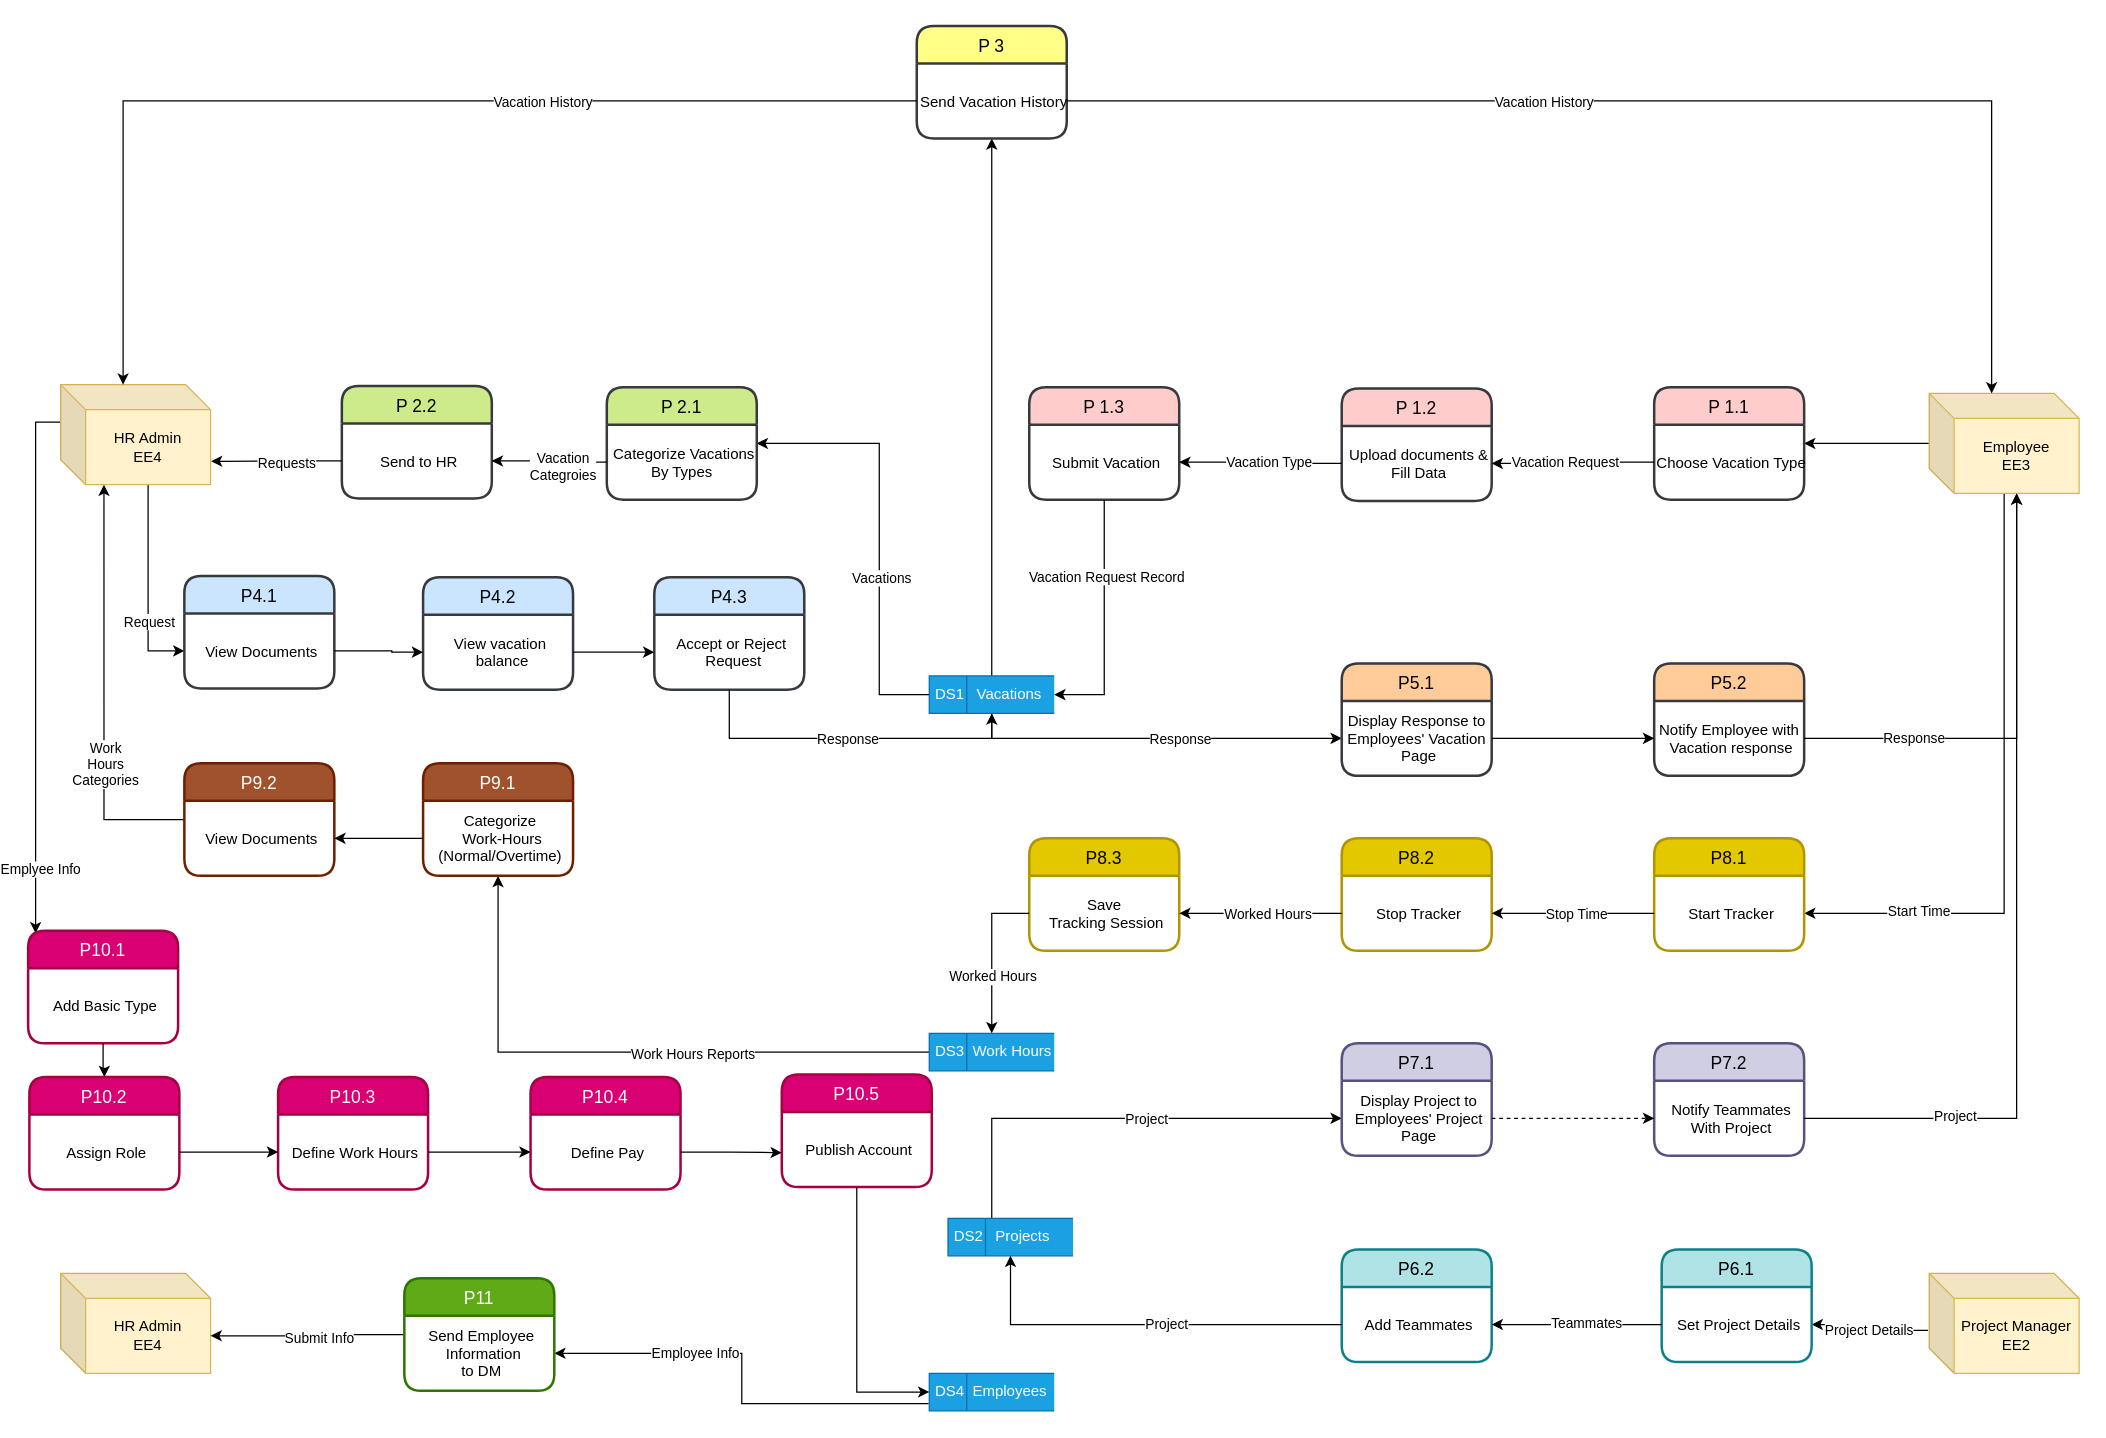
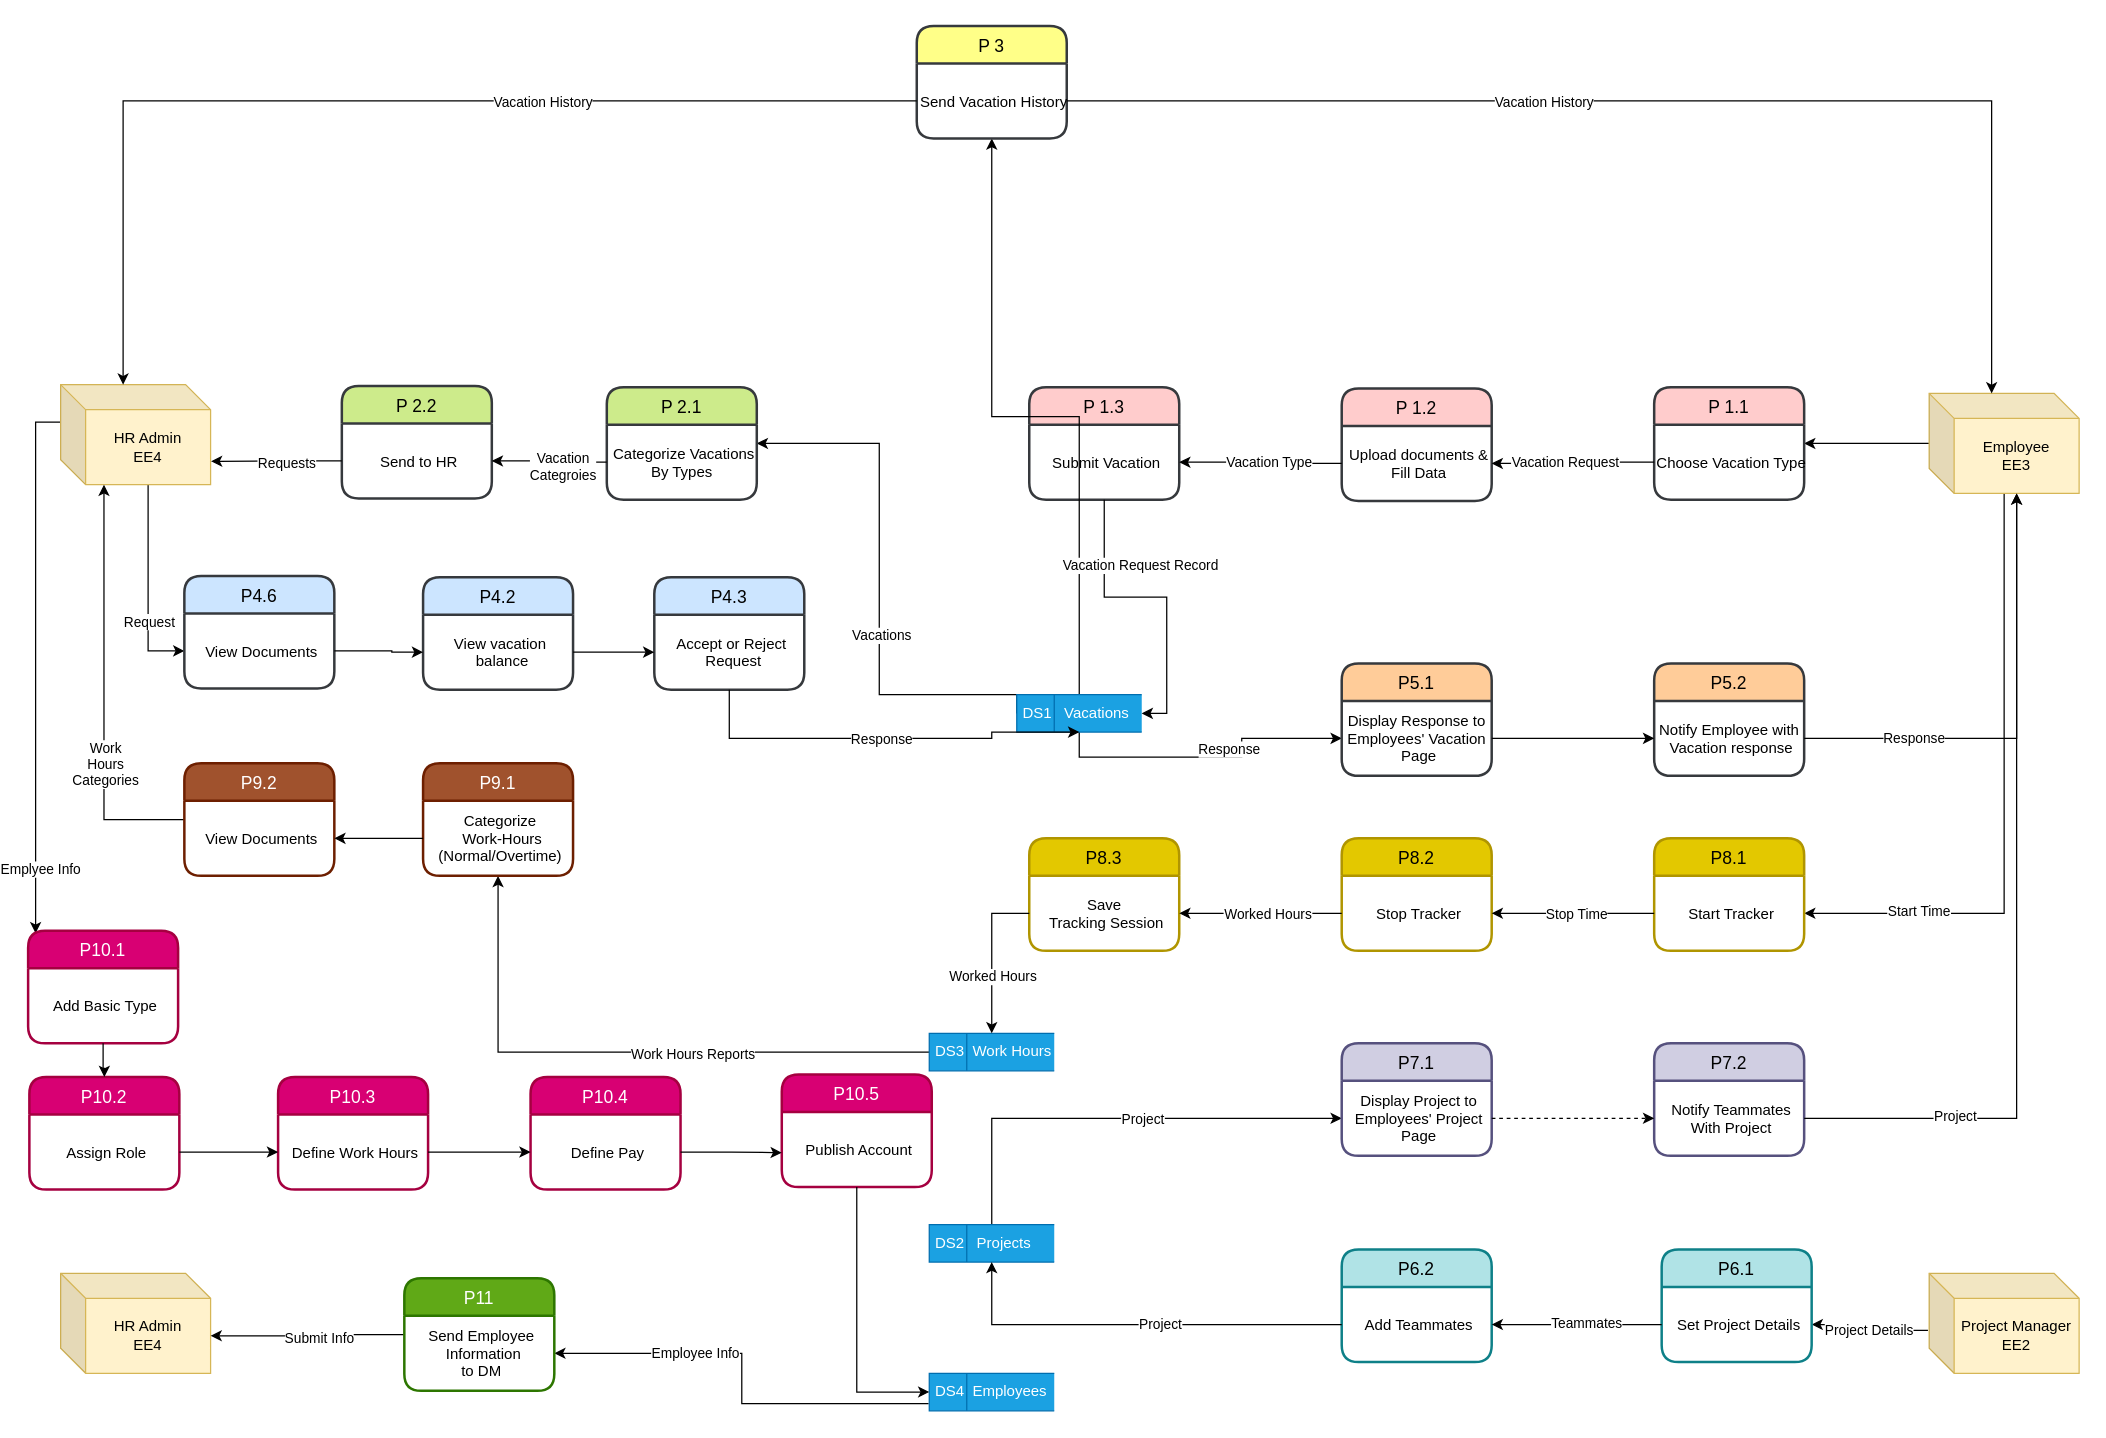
(259, 595) -> (259, 595)
(992, 694) -> (1079, 713)
(1011, 1237) -> (992, 1243)
